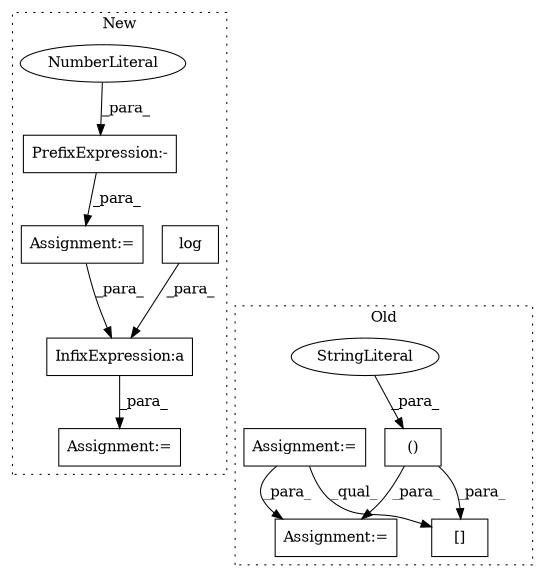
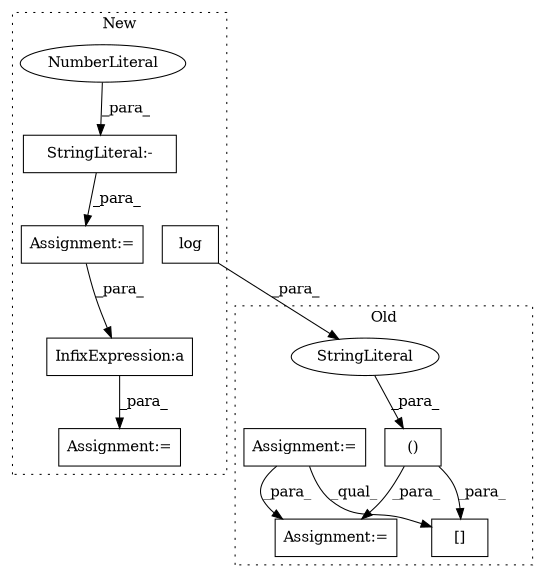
(100, 154) -> (100, 154)
(158, 296) -> (274, 298)
